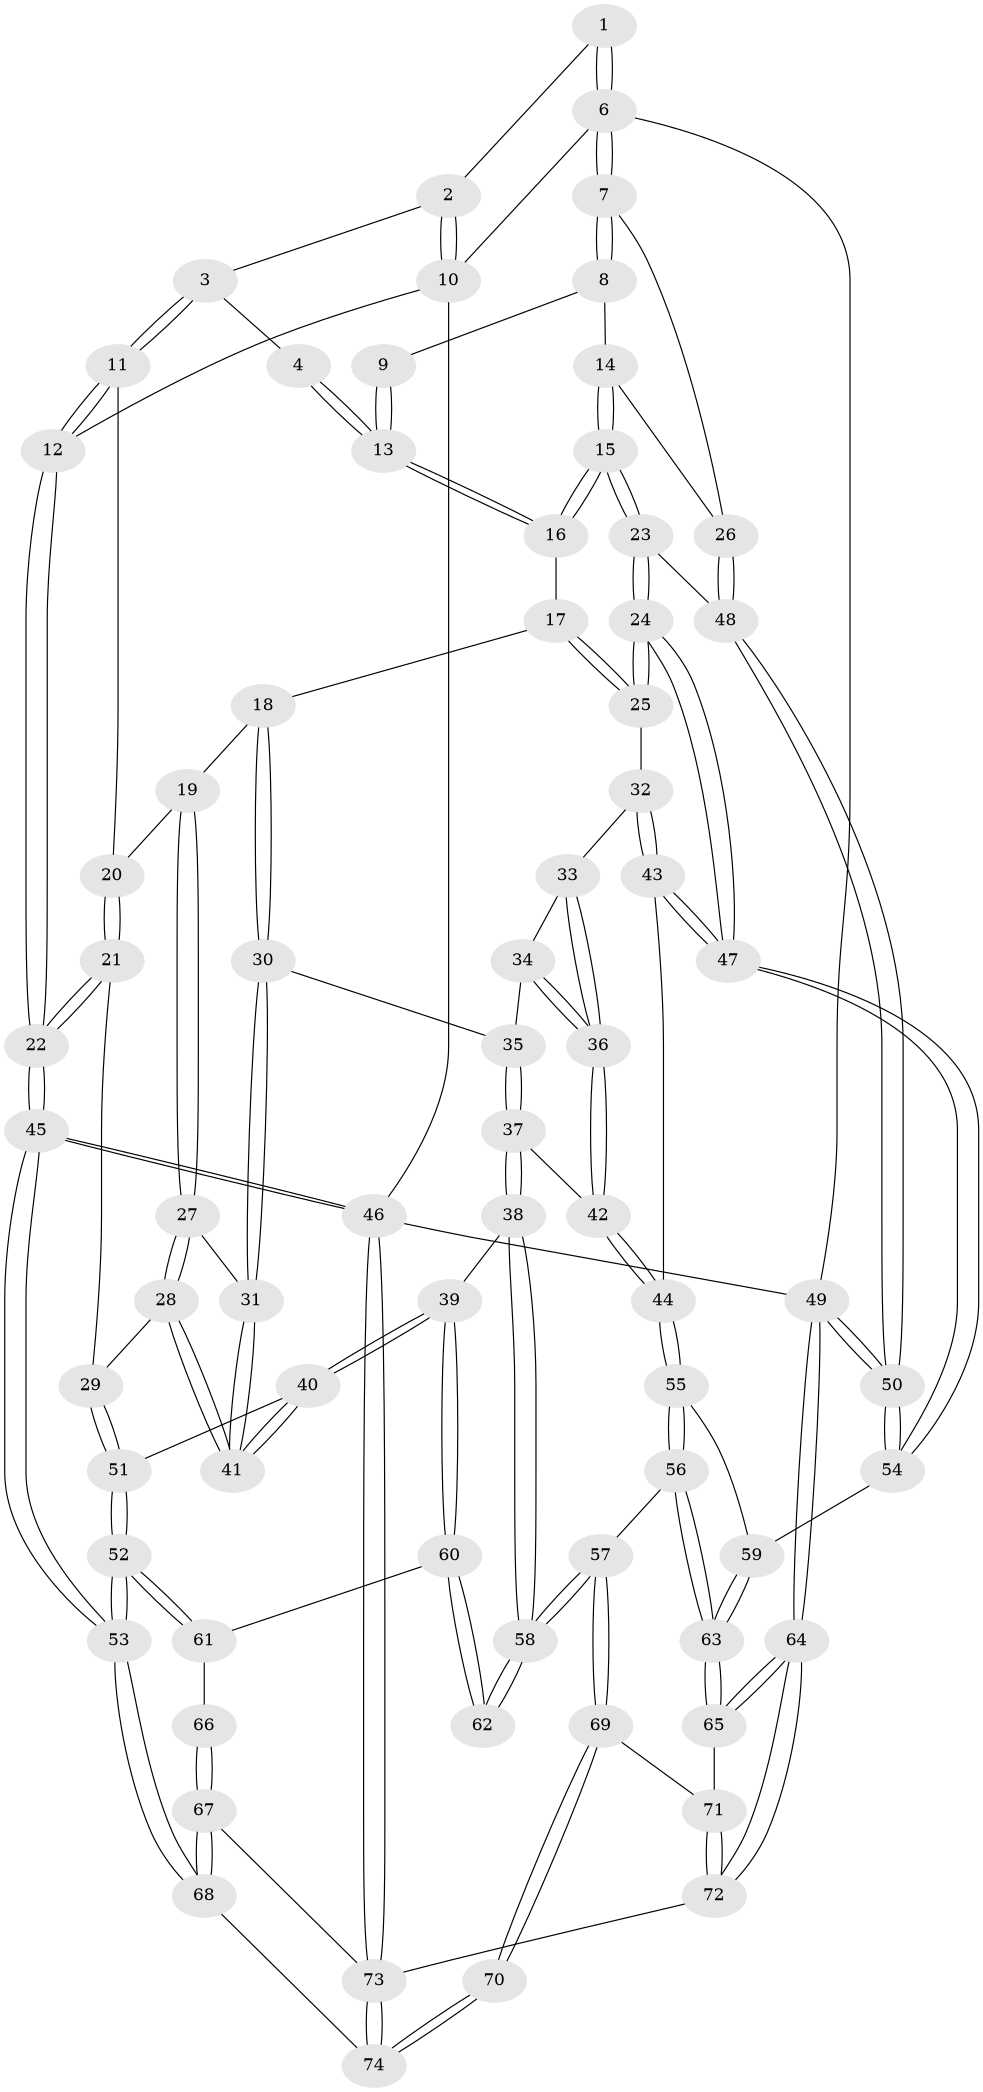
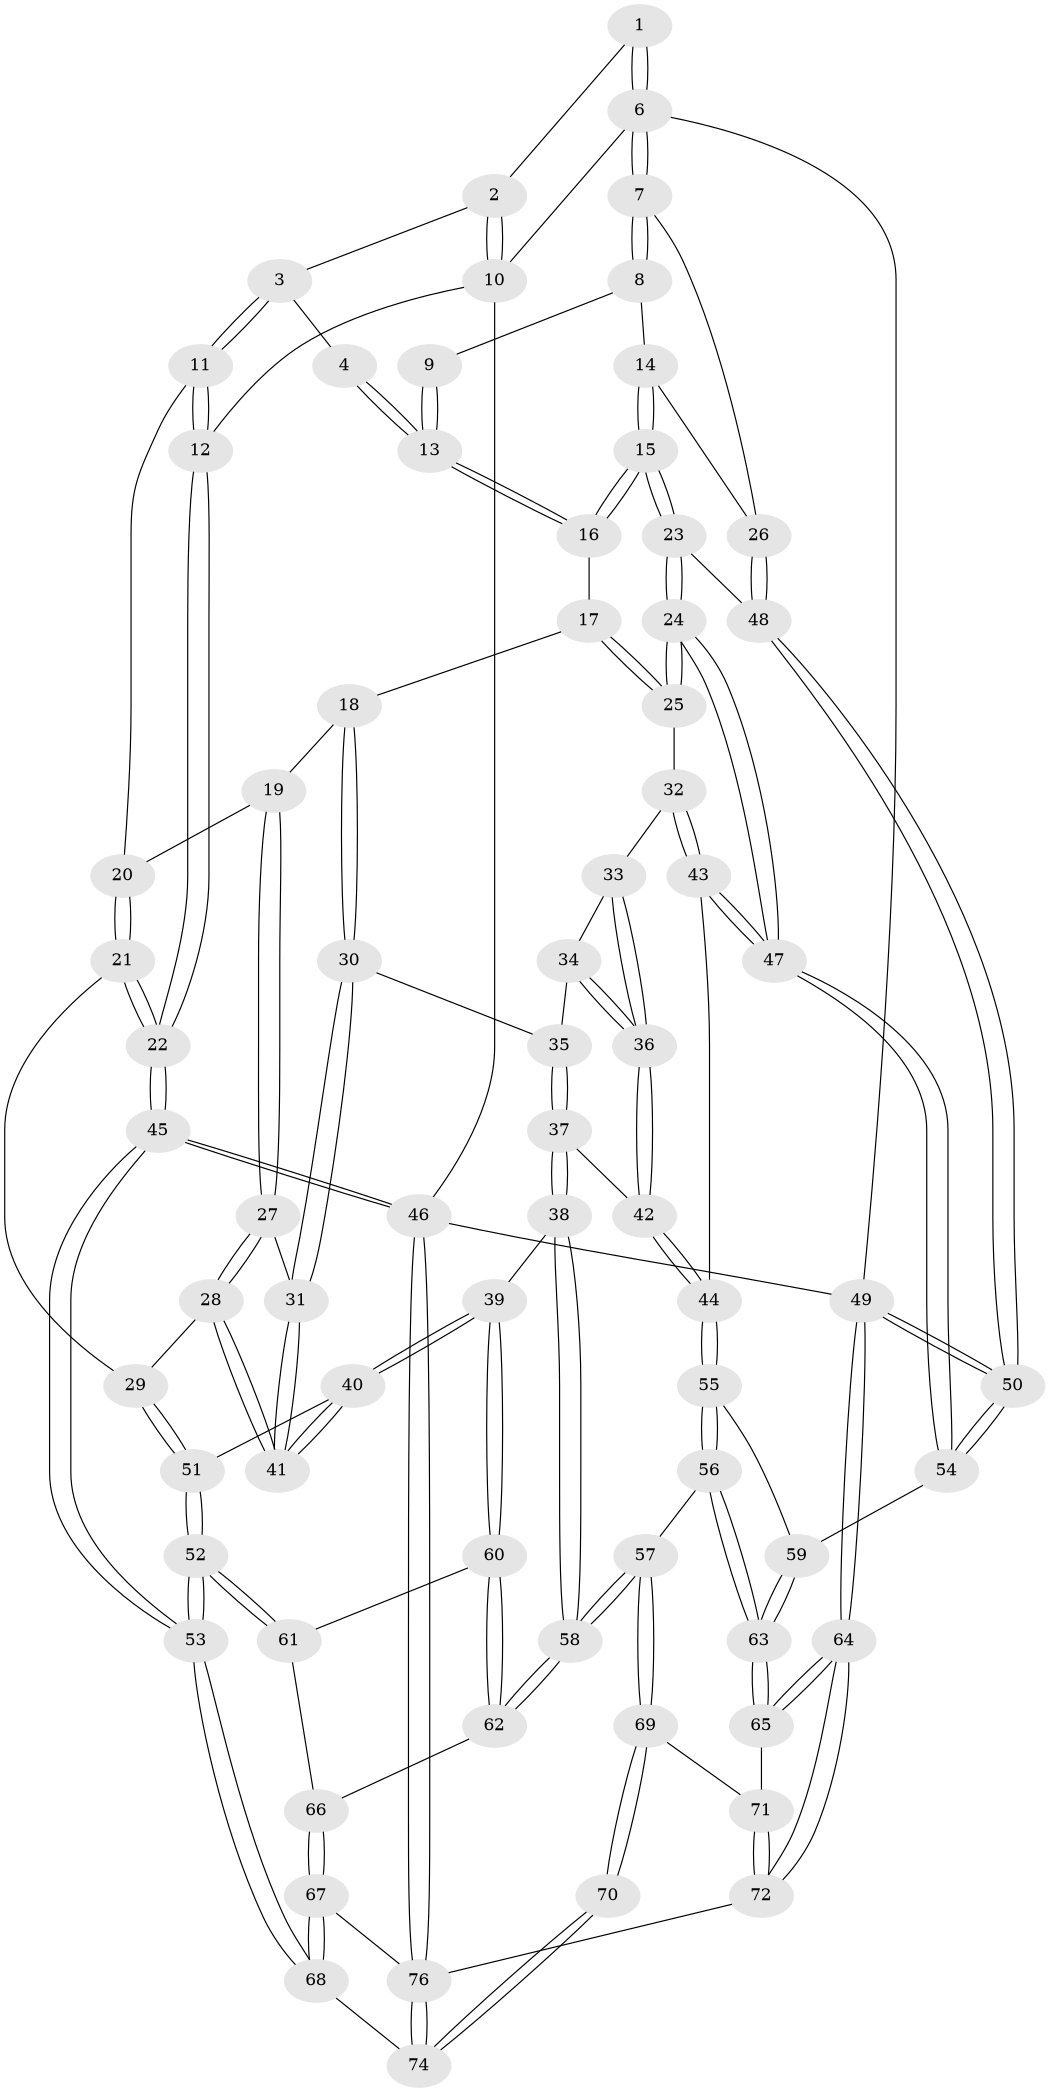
none -> (399, 1771)
(374, 1981) -> (419, 1981)
